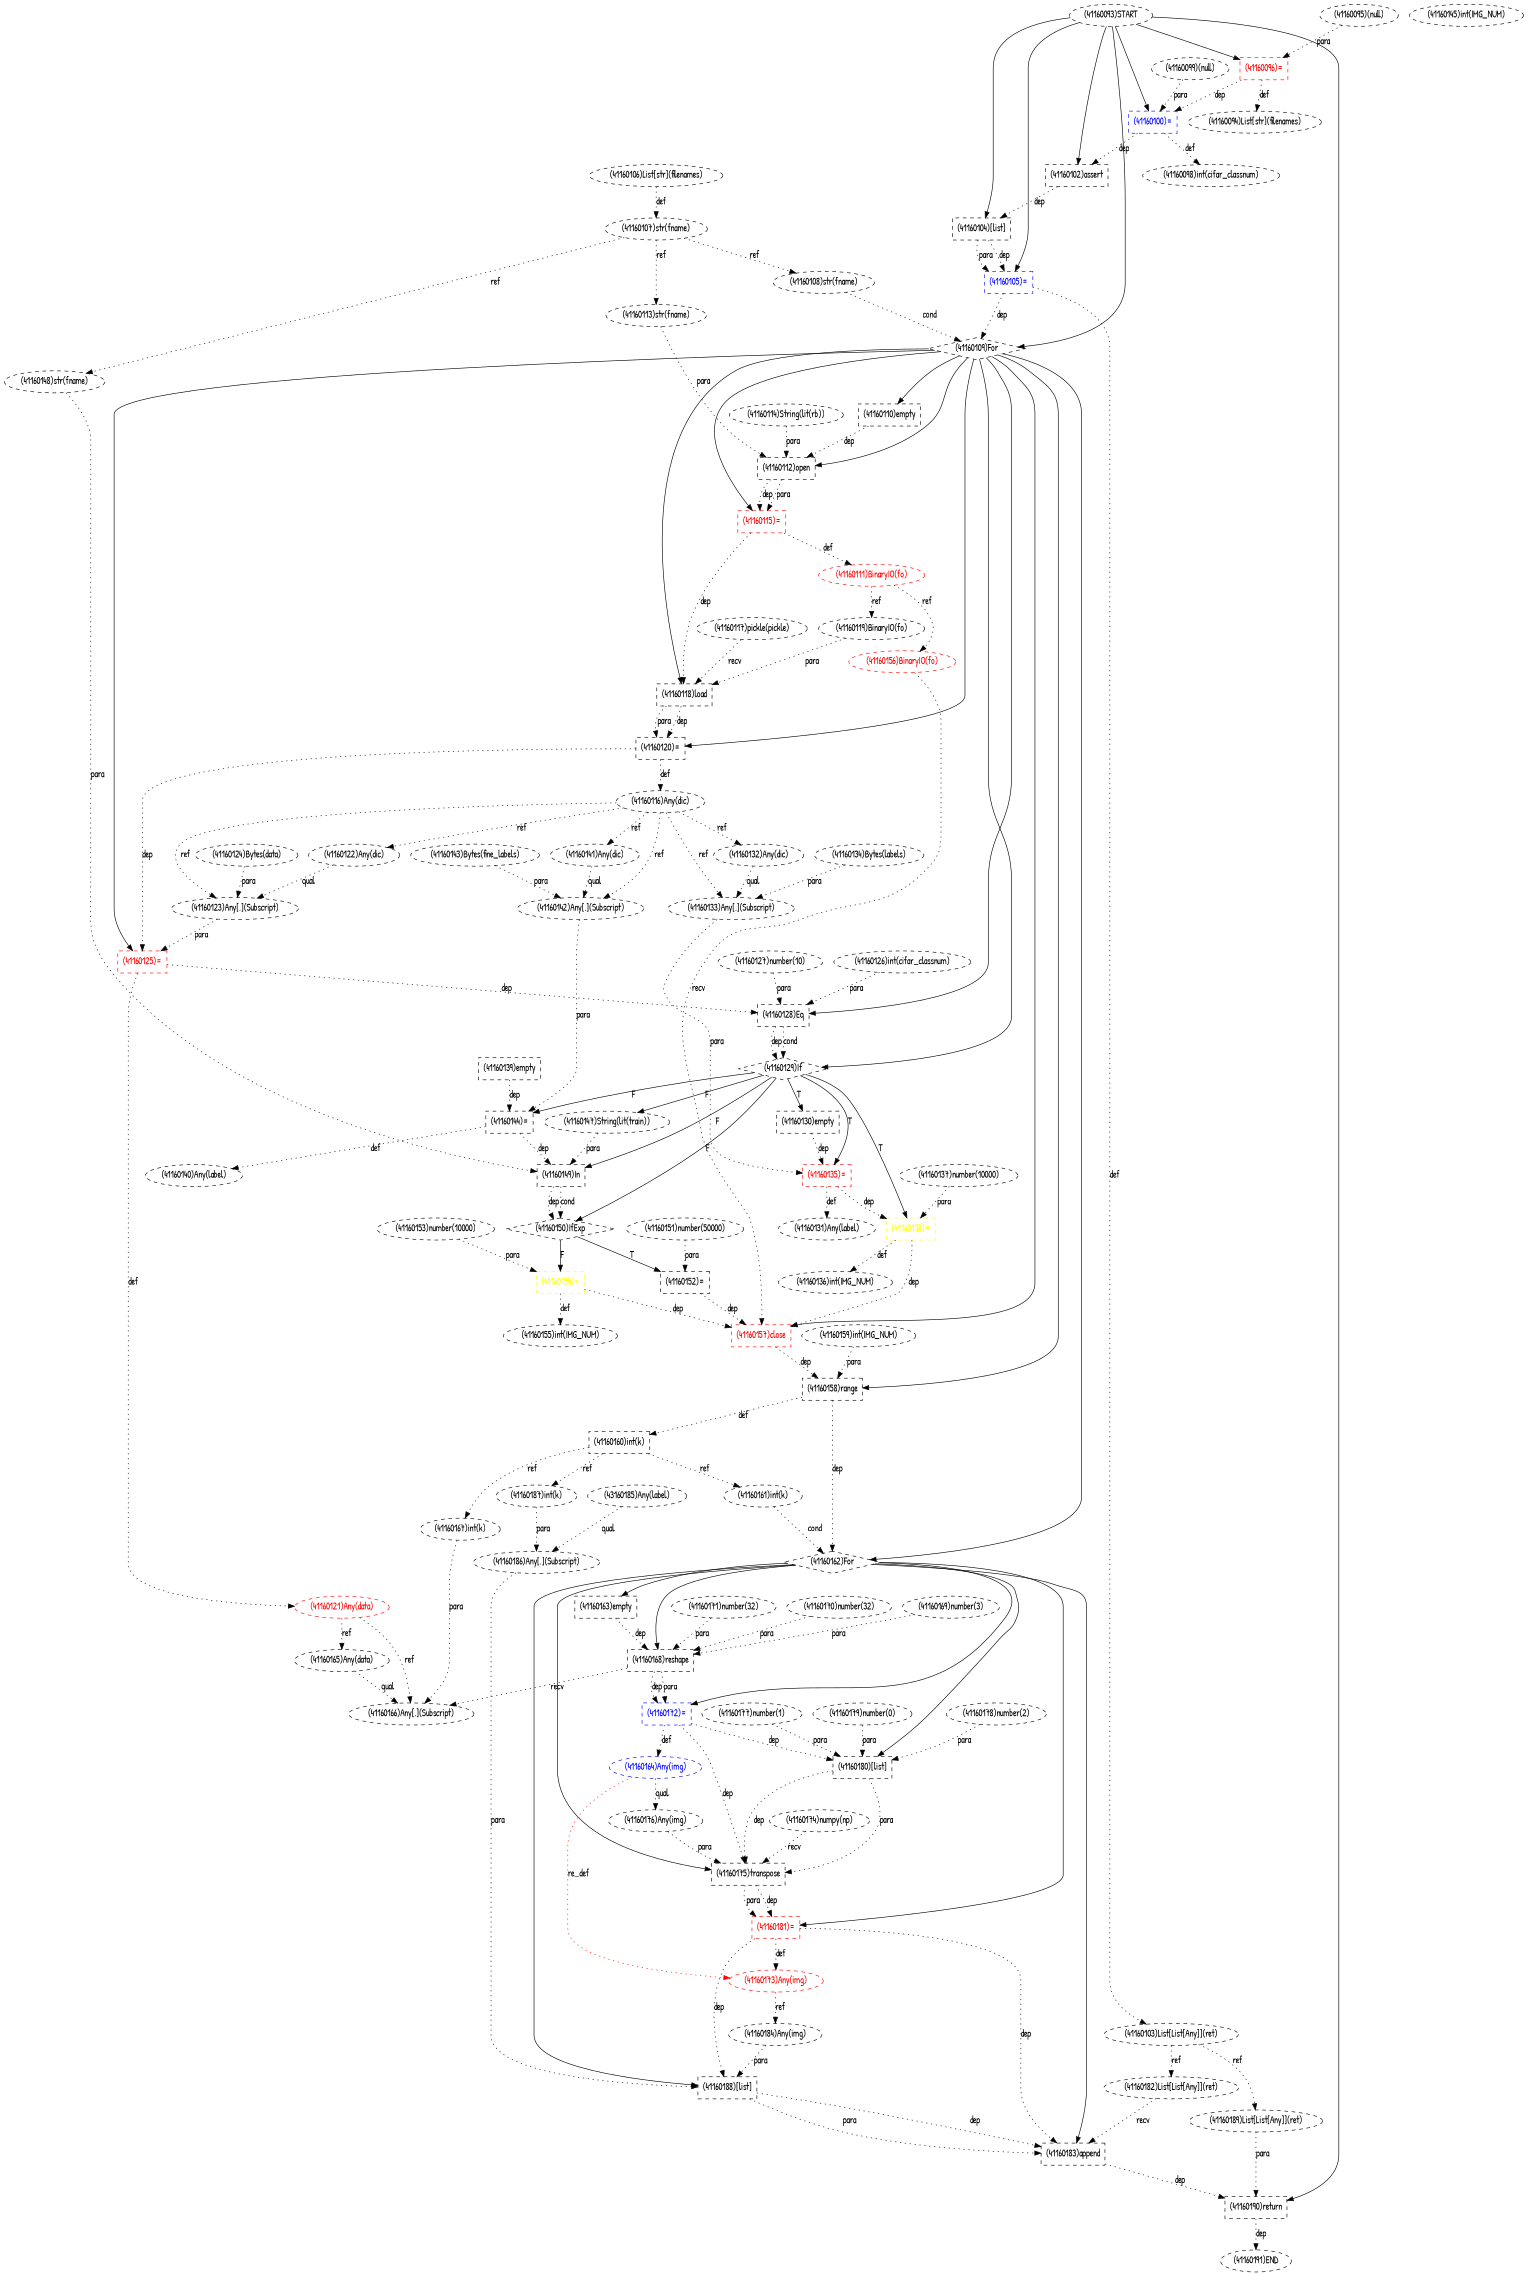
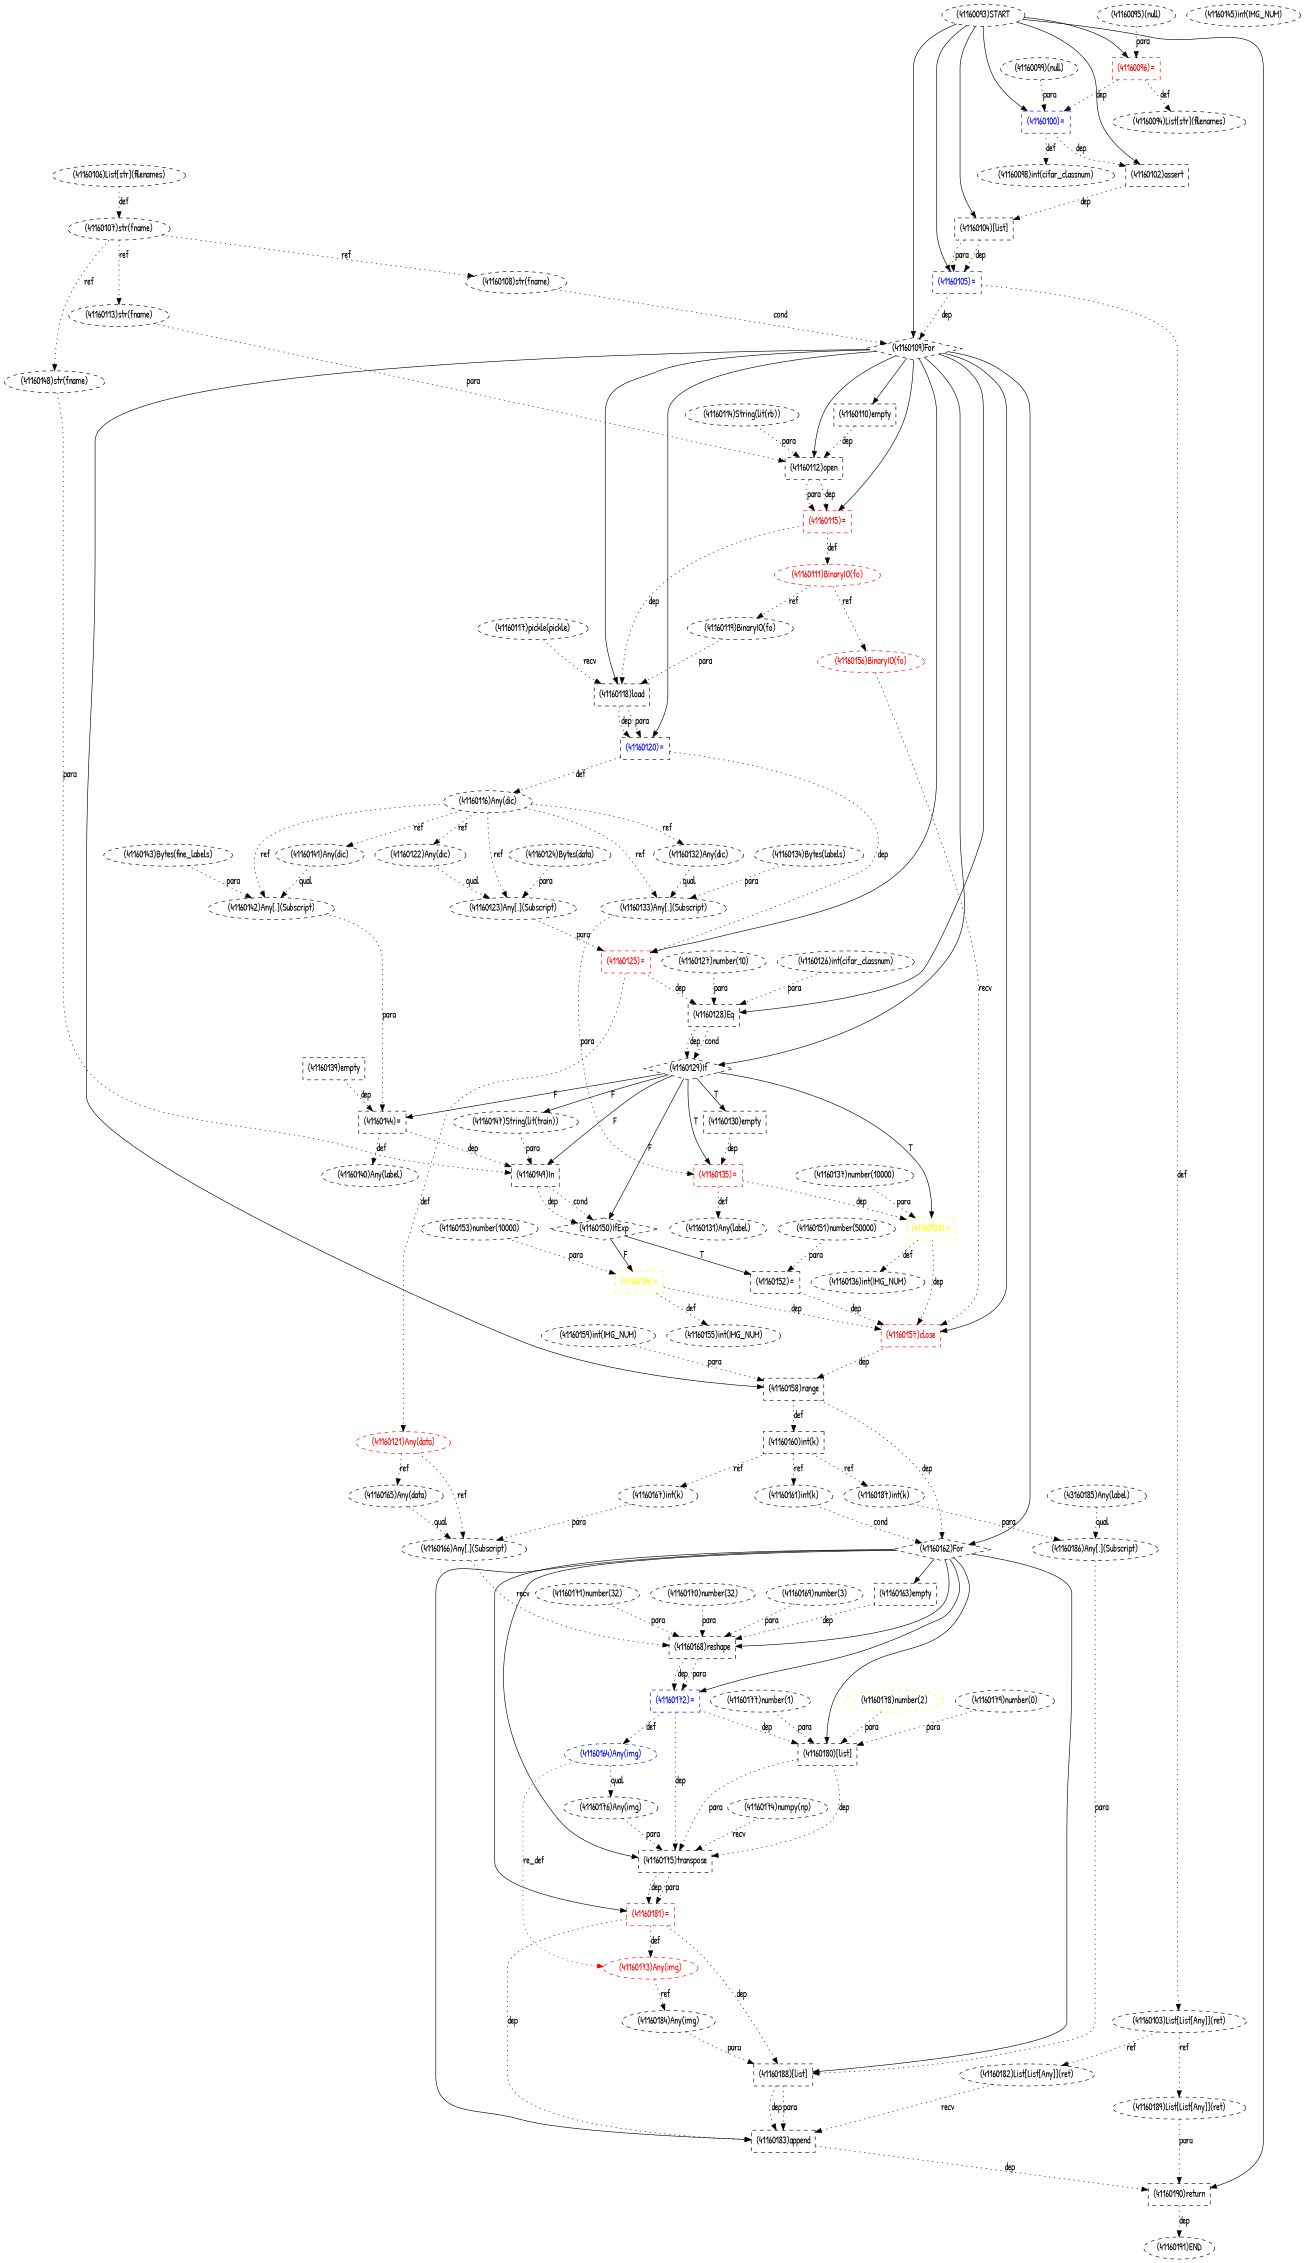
(660, 748) -> (645, 748)
(542, 1686) -> (557, 1623)
(996, 1714) -> (894, 1701)
